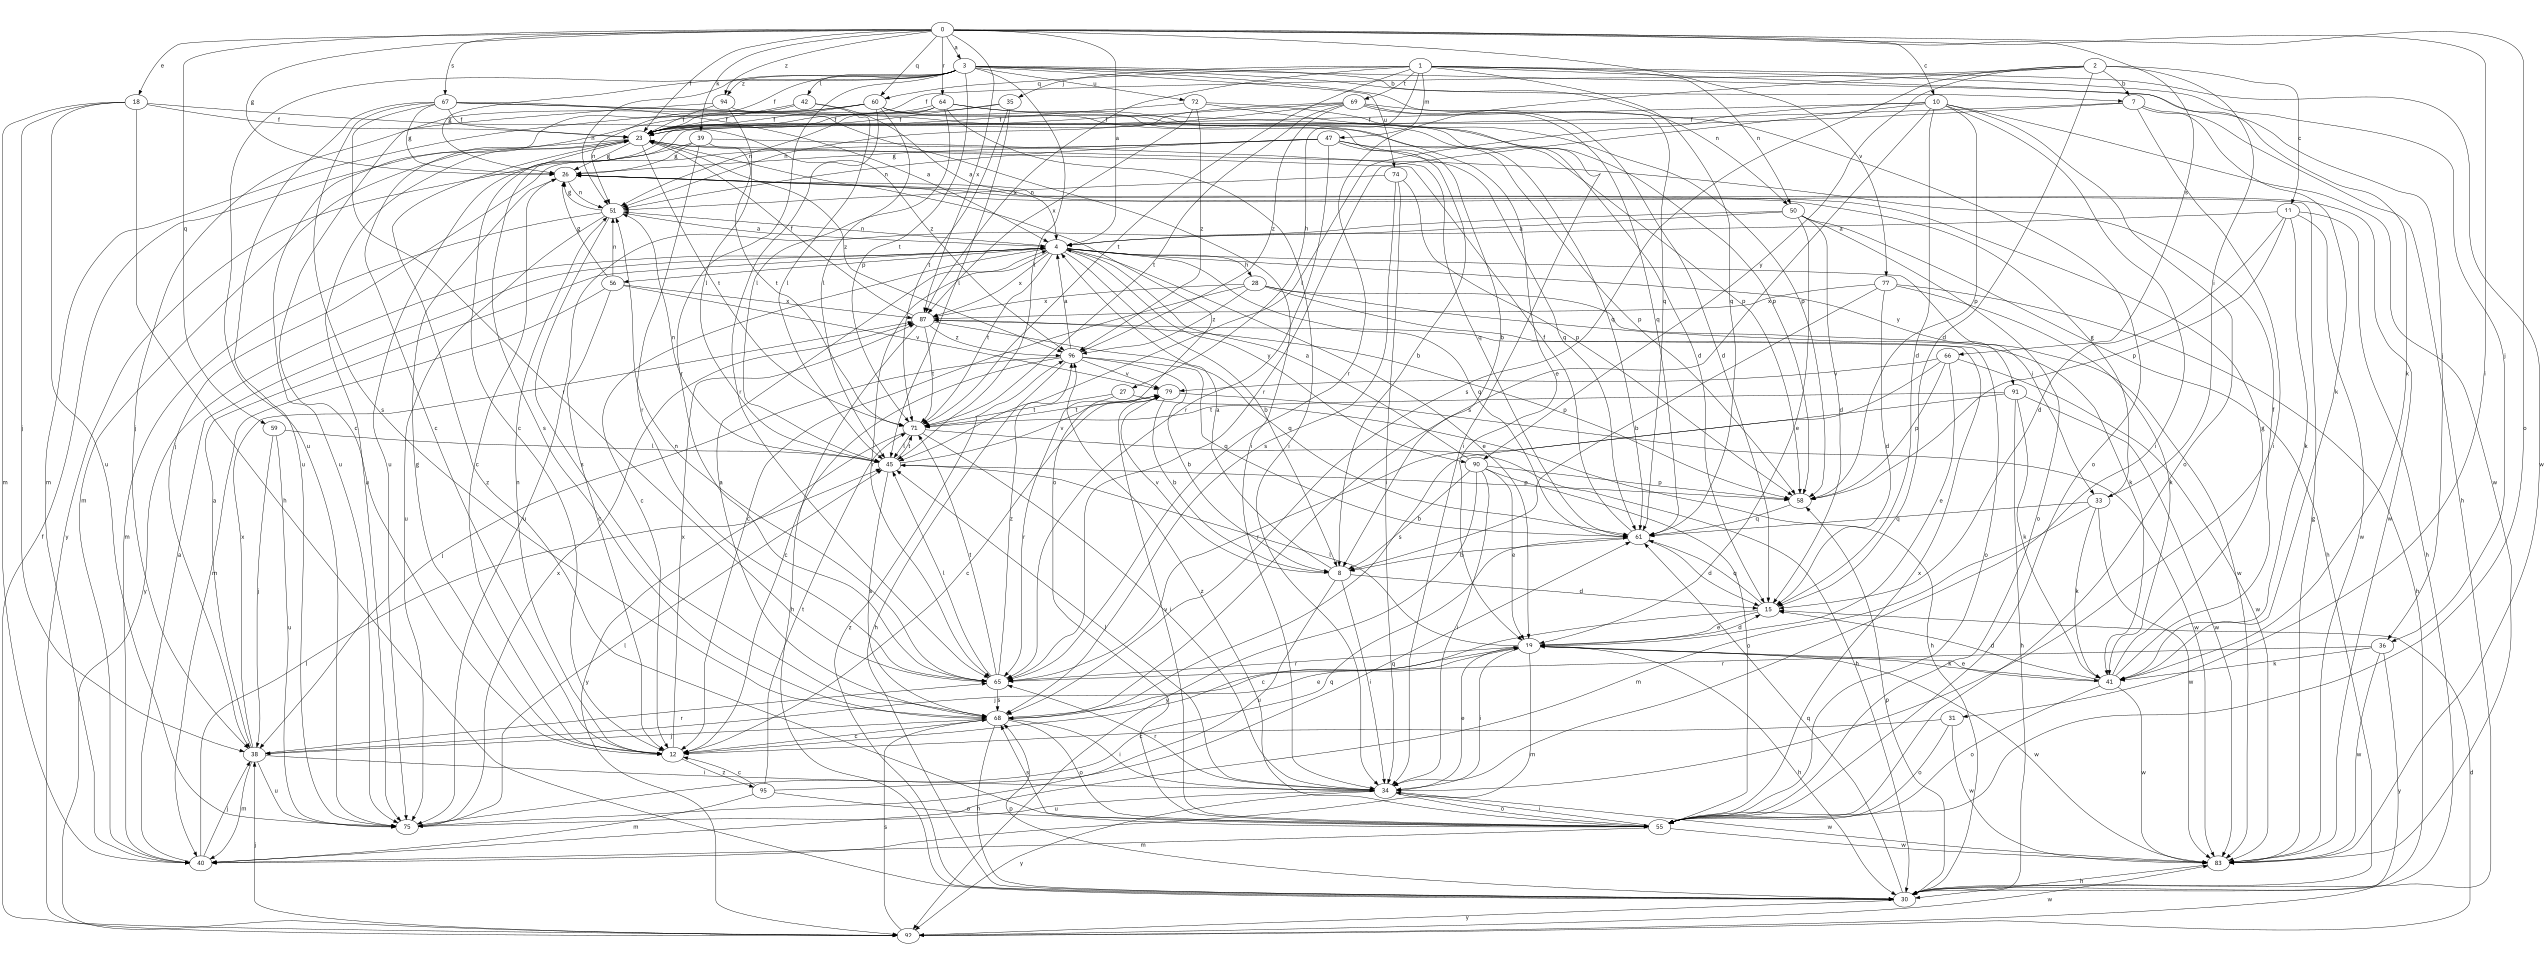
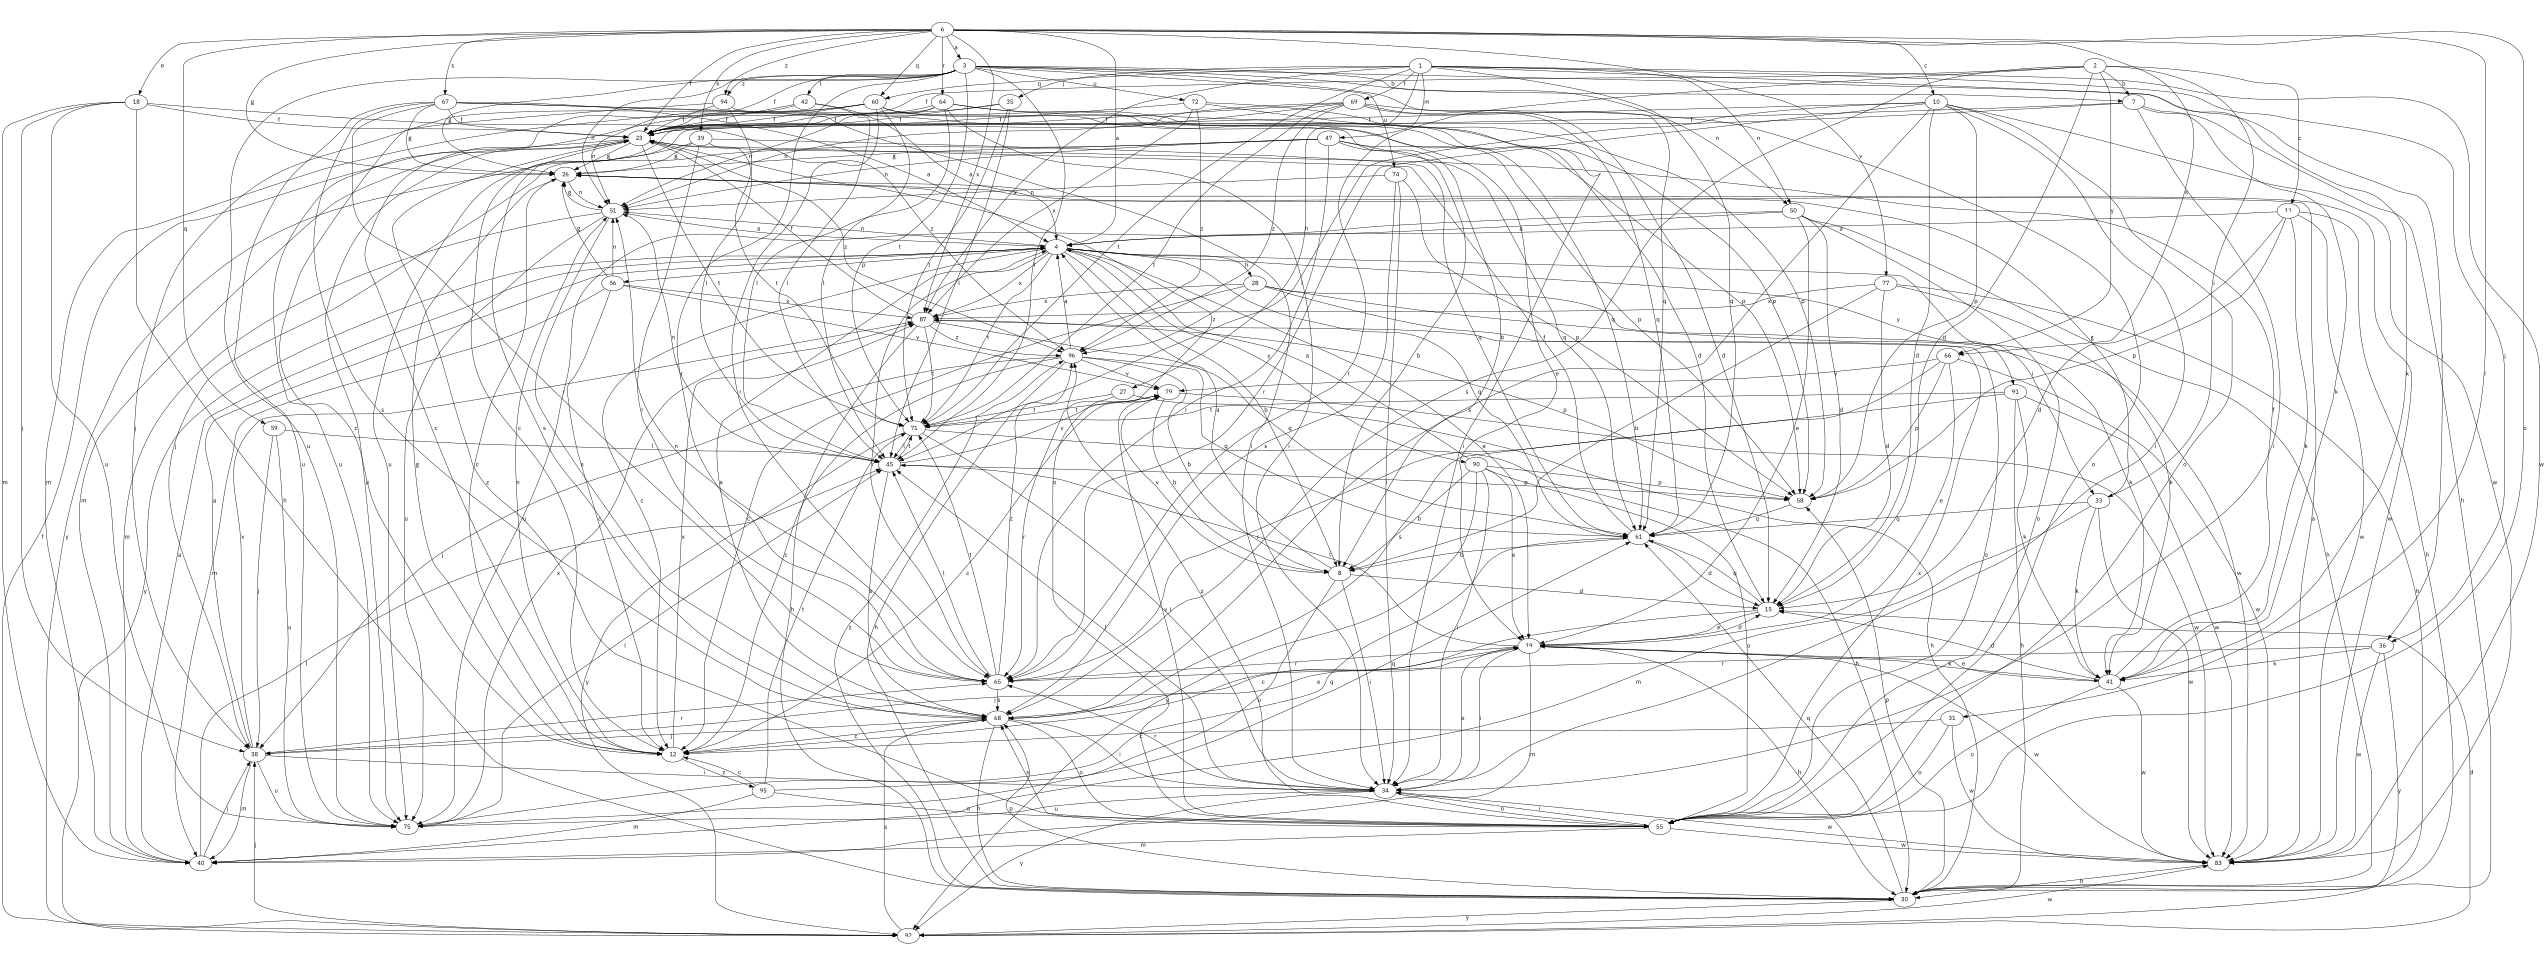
(942, 30) -> (942, 30)
(1816, 201) -> none
(1785, 240) -> (2111, 261)
(2313, 519) -> (2313, 519)
